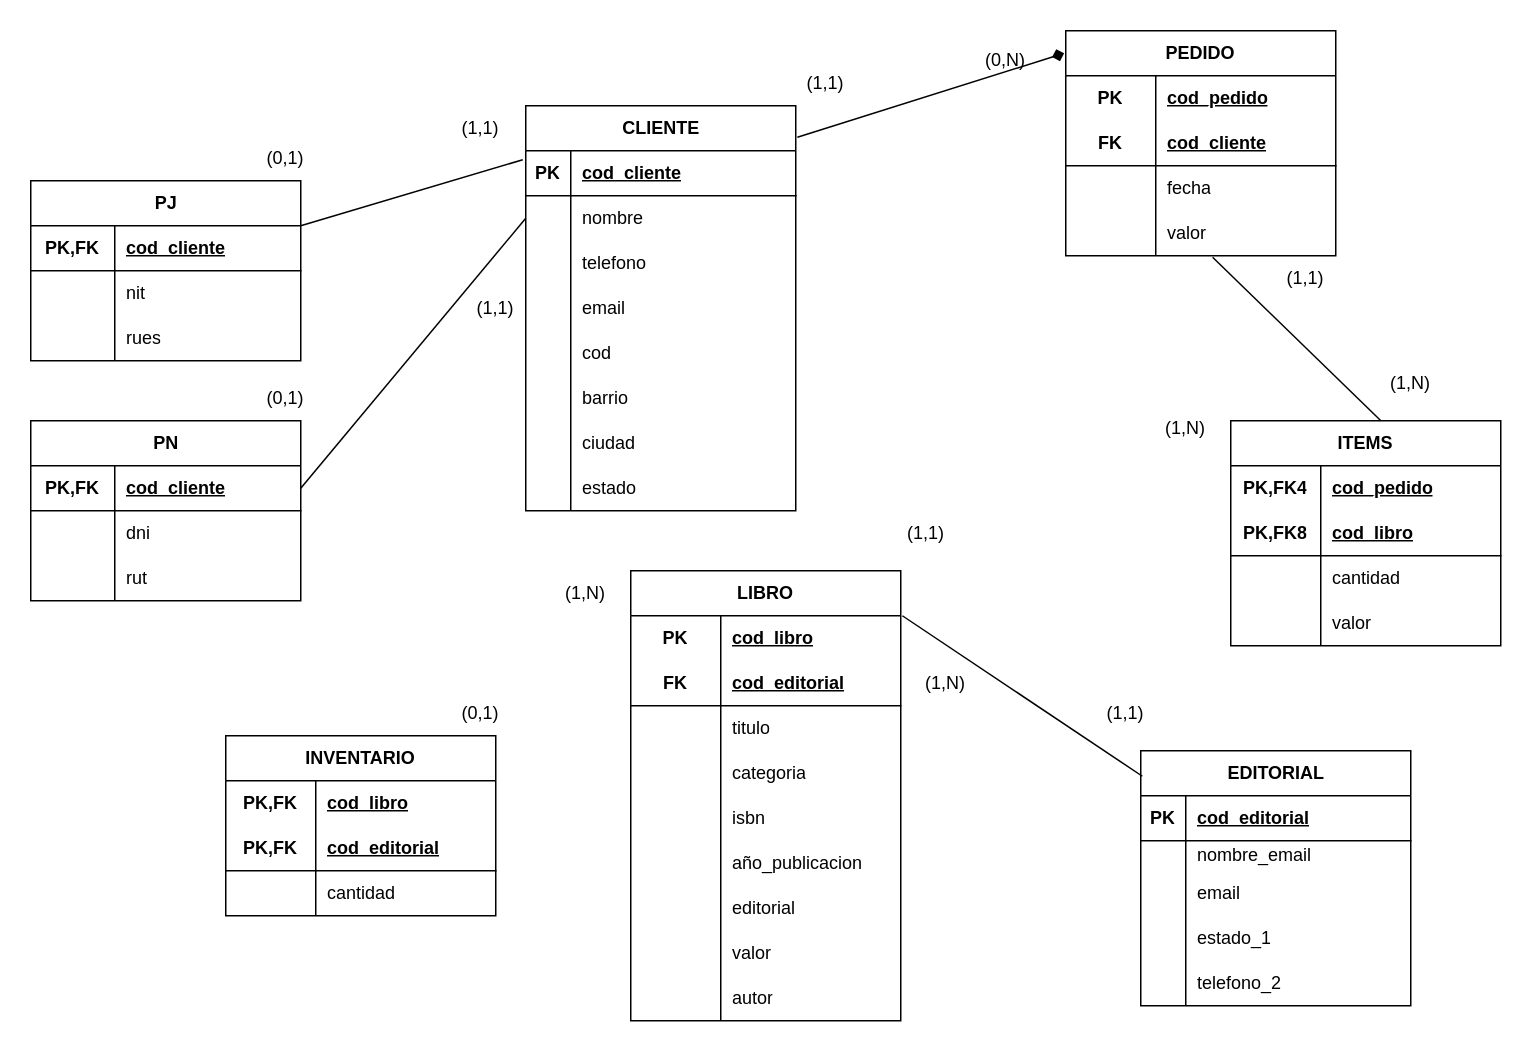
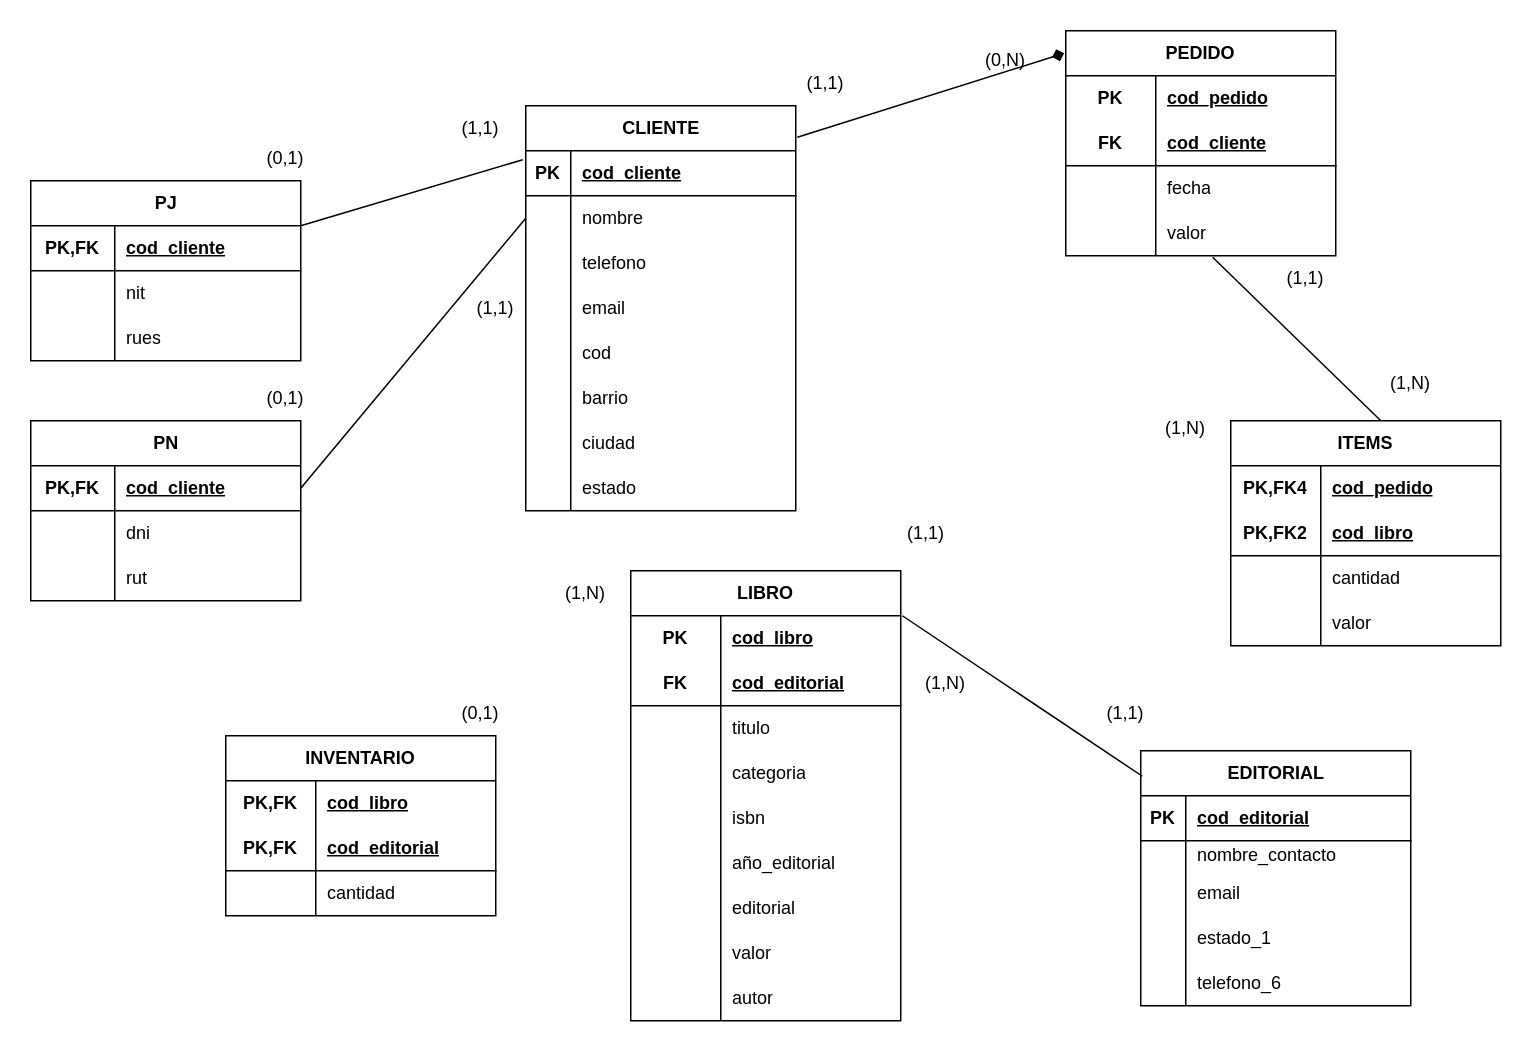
(1276, 533) -> (1276, 533)
(1254, 856) -> (1273, 856)
(801, 863) -> (791, 863)
(1246, 983) -> (1246, 983)
